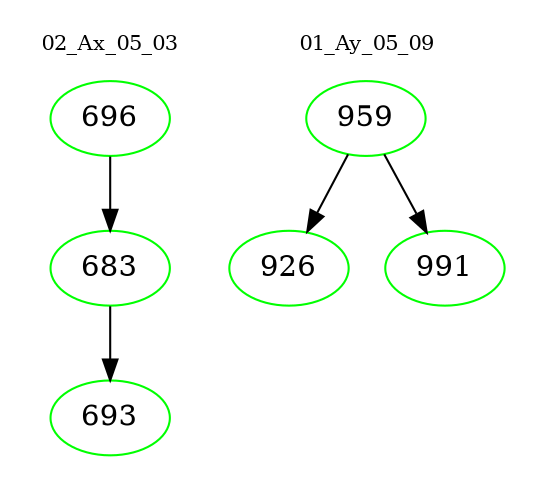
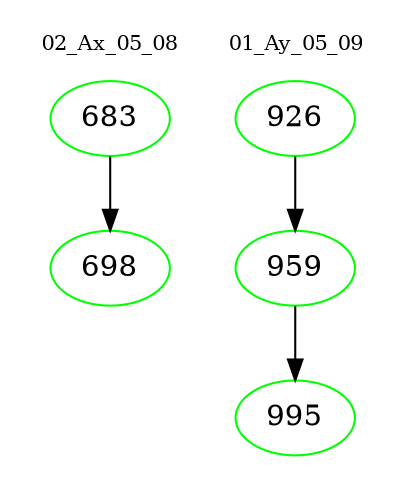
(110, 45) -> (110, 45)
(110, 119) -> none
(333, 184) -> (295, 183)
(445, 268) -> (295, 418)
(110, 418) -> (110, 268)
